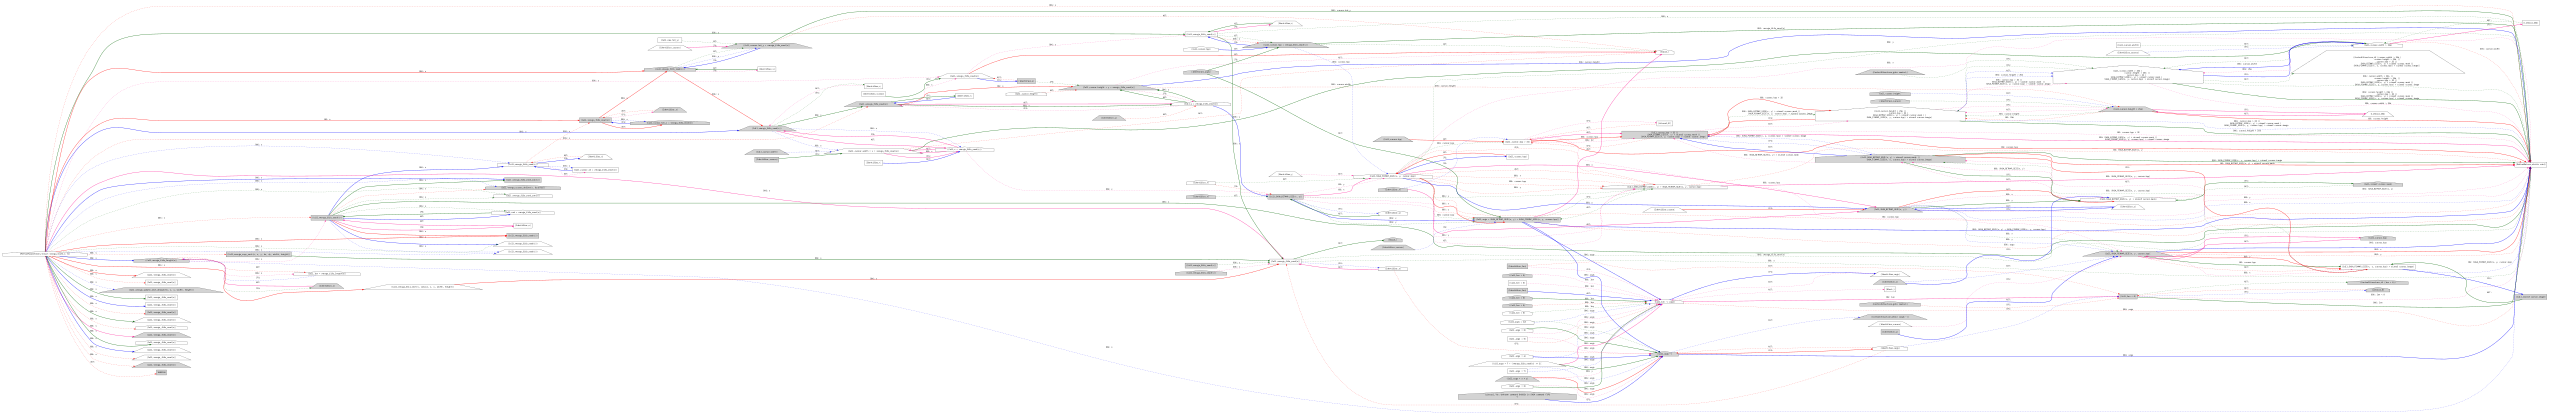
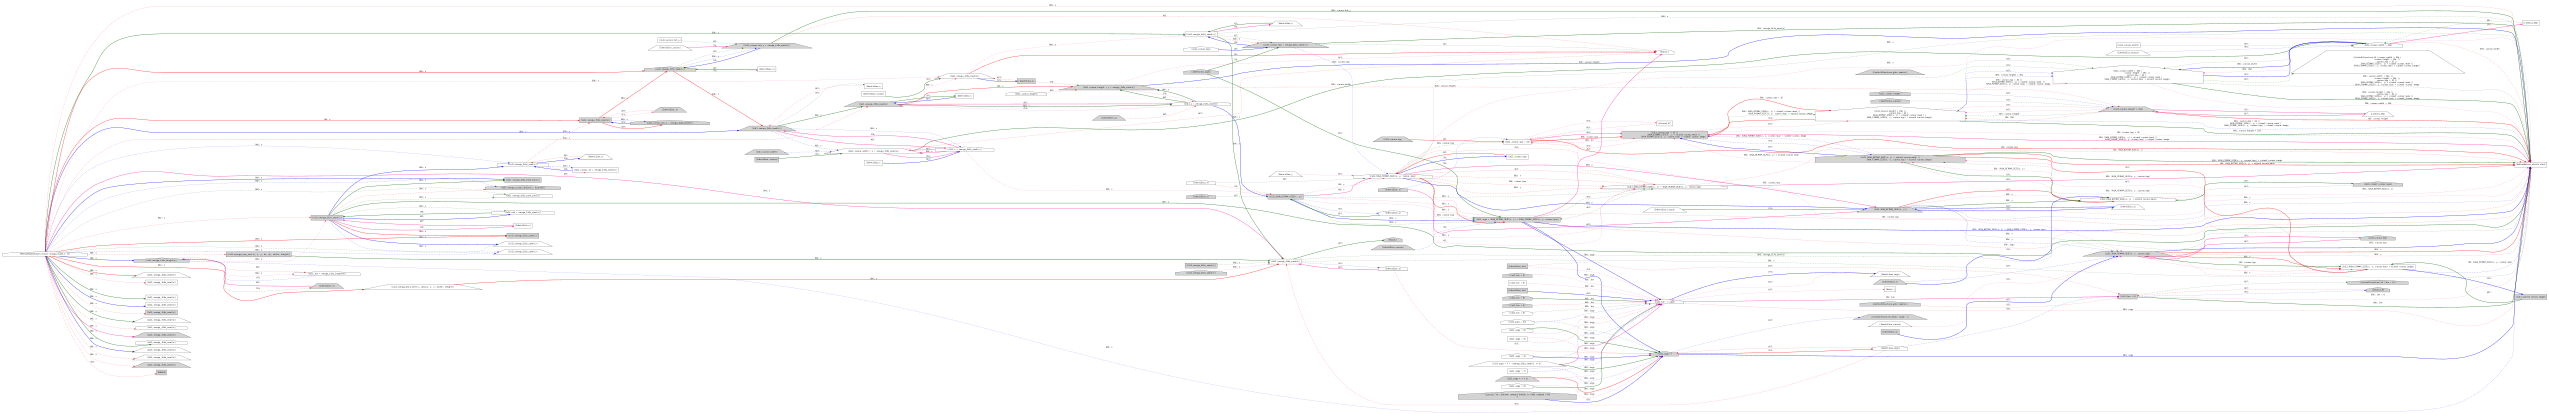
(670, 40) -> (670, 40)
(161, 290) -> none
(1589, 371) -> (1589, 371)
